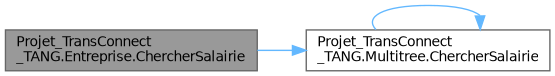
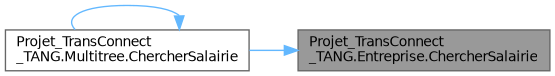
(275, 50) -> (267, 50)
